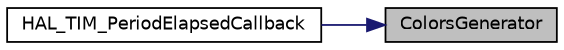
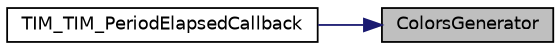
(164, 25) -> (162, 25)
